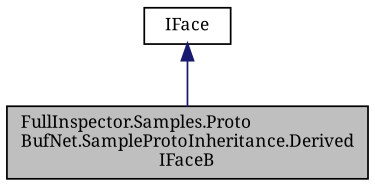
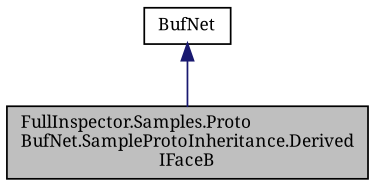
(187, 26) -> (187, 26)
